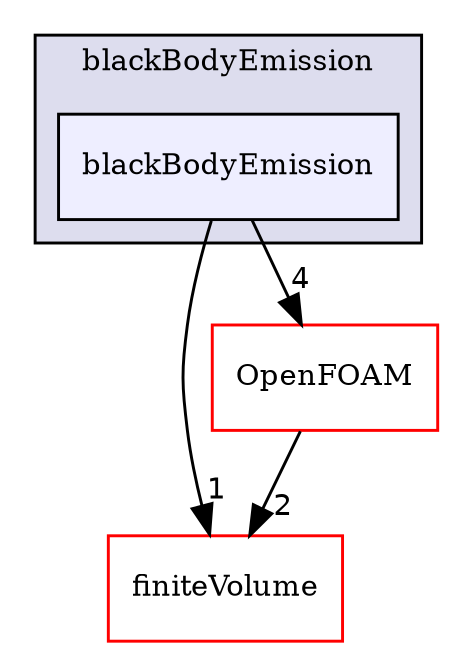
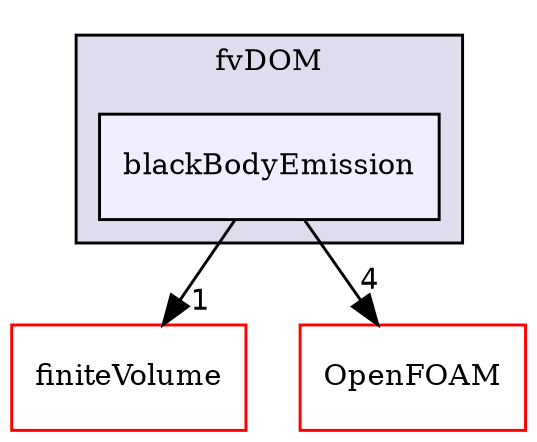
(228, 63) -> (269, 63)
(282, 470) -> none
